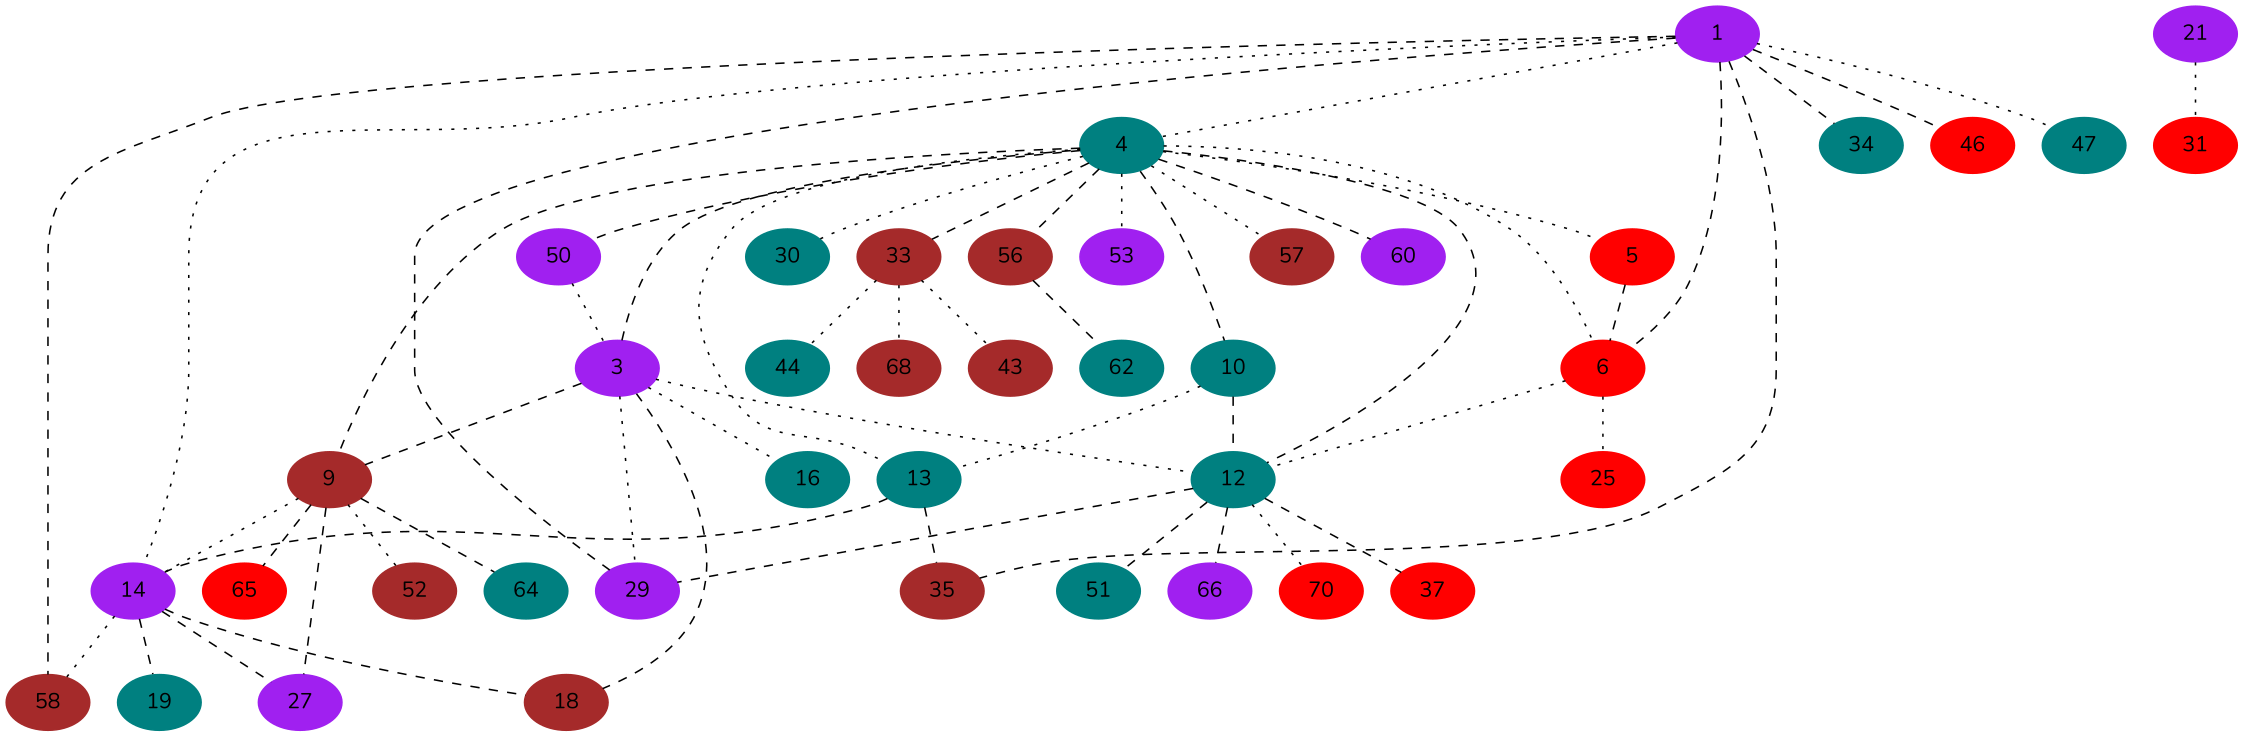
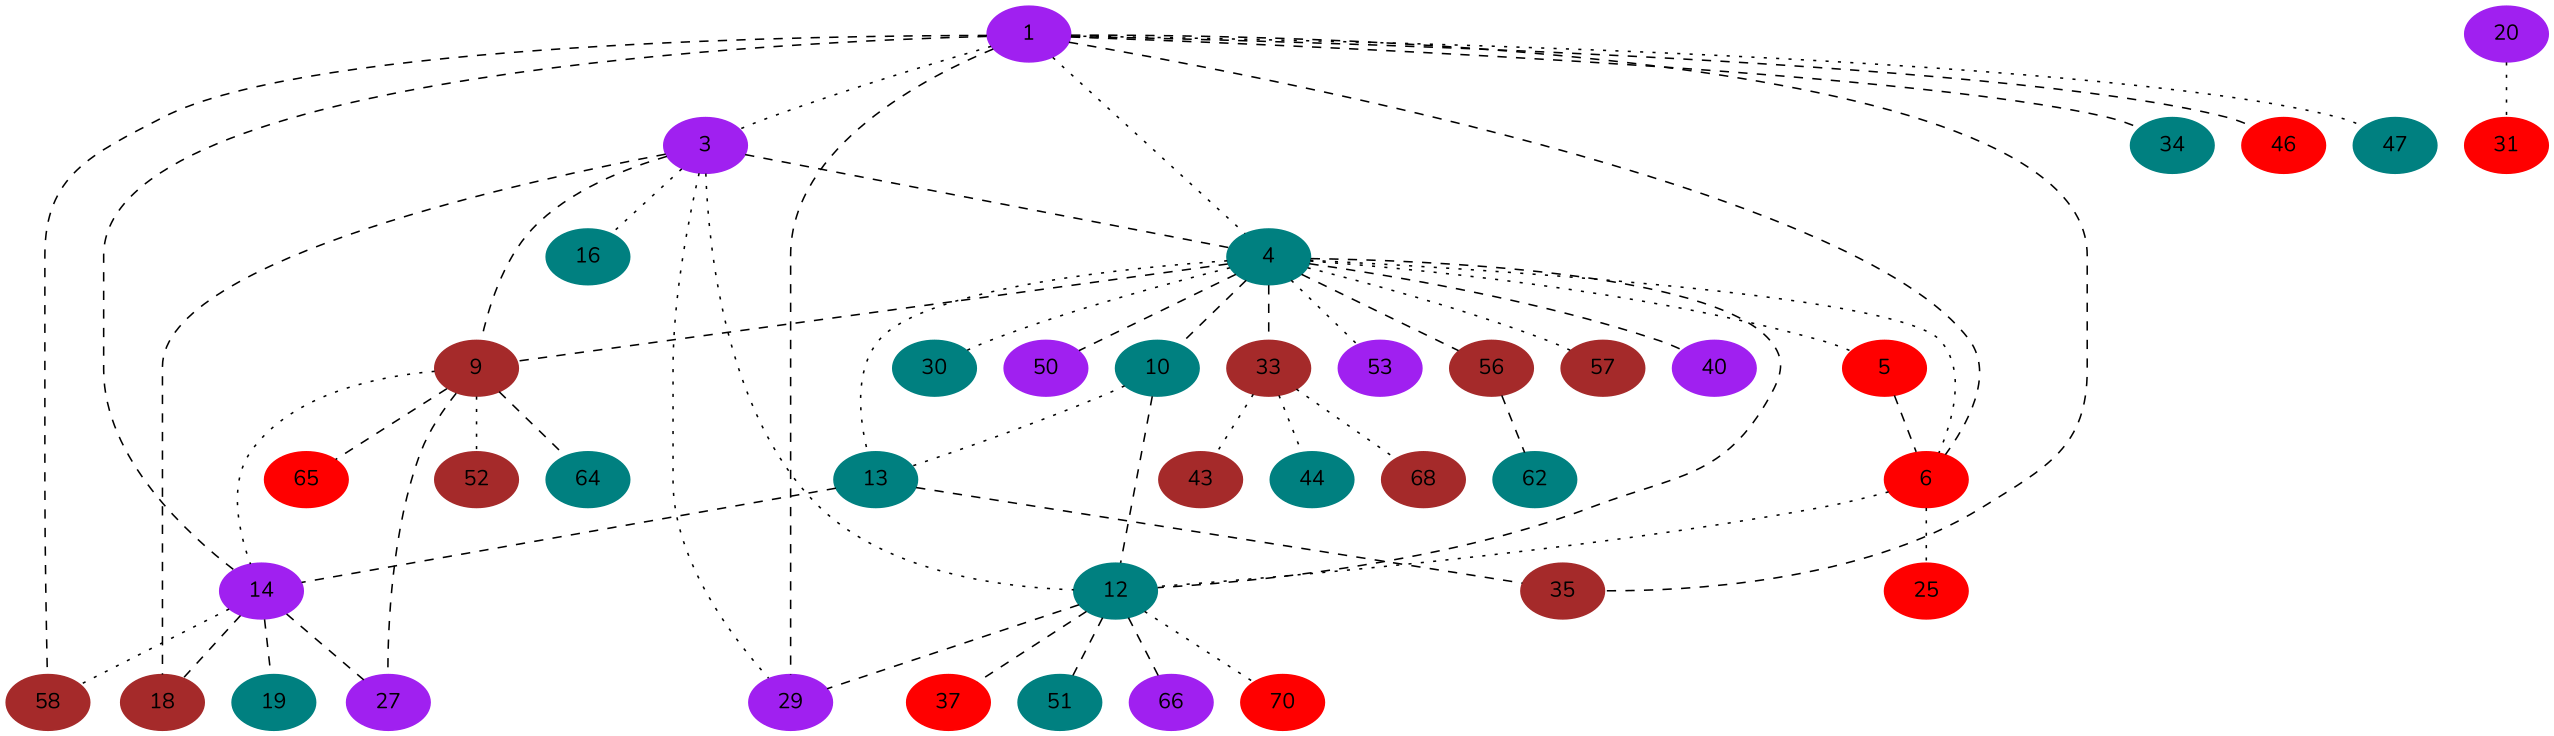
(2196, 34) -> (2506, 34)
(738, 94) -> (338, 106)
(1403, 257) -> (1714, 368)
(588, 313) -> (864, 85)
